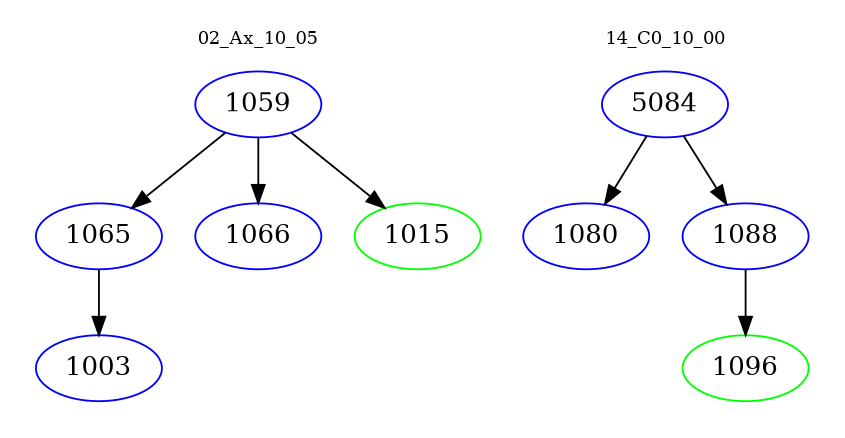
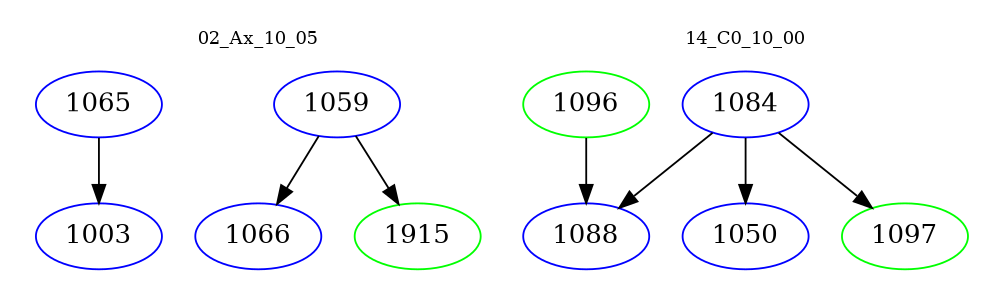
(665, 104) -> (746, 104)
(186, 164) -> none
(418, 236) -> (418, 236)
(586, 236) -> (746, 236)
none -> (905, 236)
(746, 293) -> (586, 161)
